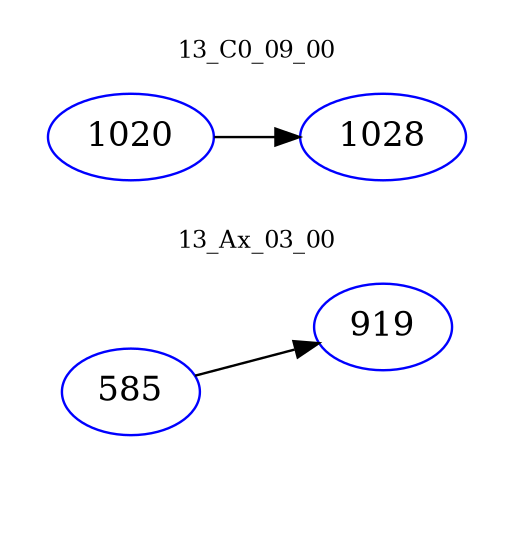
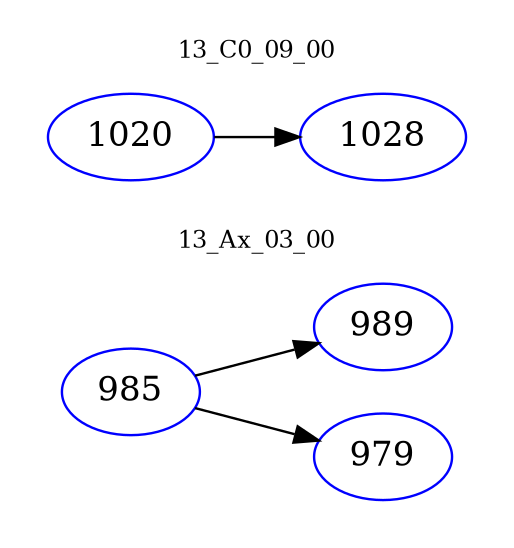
(383, 327) -> (383, 327)
(131, 392) -> (131, 392)
none -> (383, 457)
